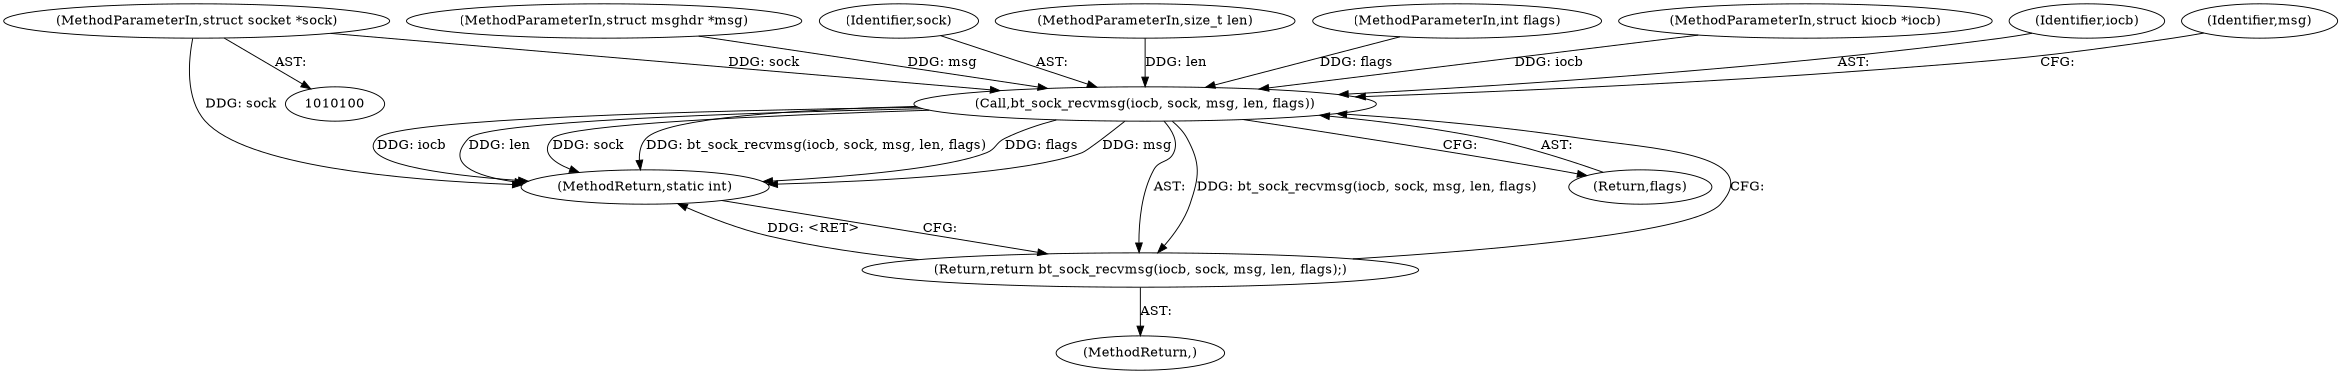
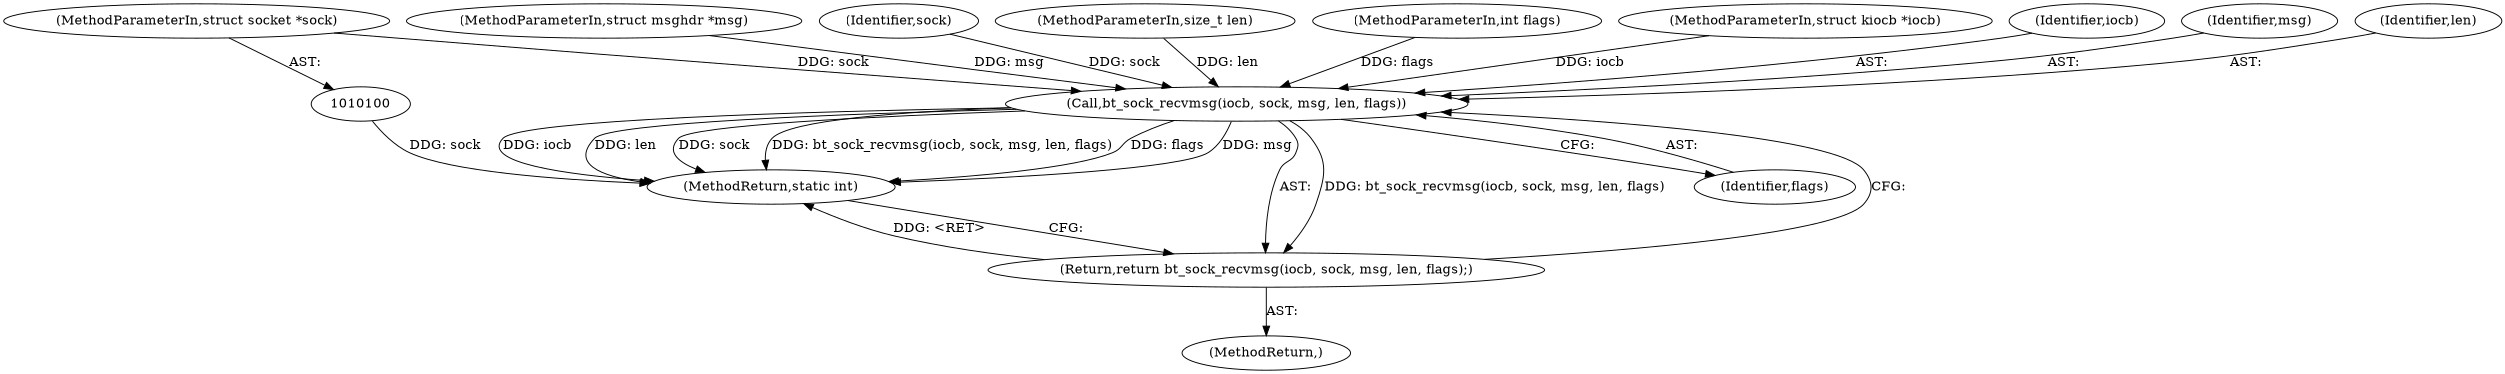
none -> (2428, 21)
(1054, 62) -> (1125, 62)
(2060, 62) -> (2066, 62)
(311, 164) -> (499, 172)
(1640, 187) -> (1775, 187)
